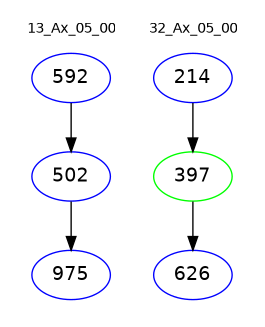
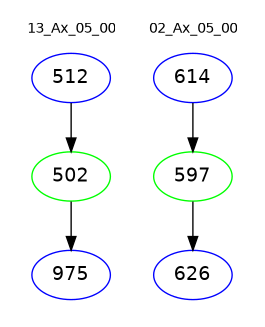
(194, 29) -> (194, 29)
(71, 78) -> (71, 78)
(193, 78) -> (193, 78)
(71, 176) -> (71, 176)
(193, 176) -> (193, 176)
